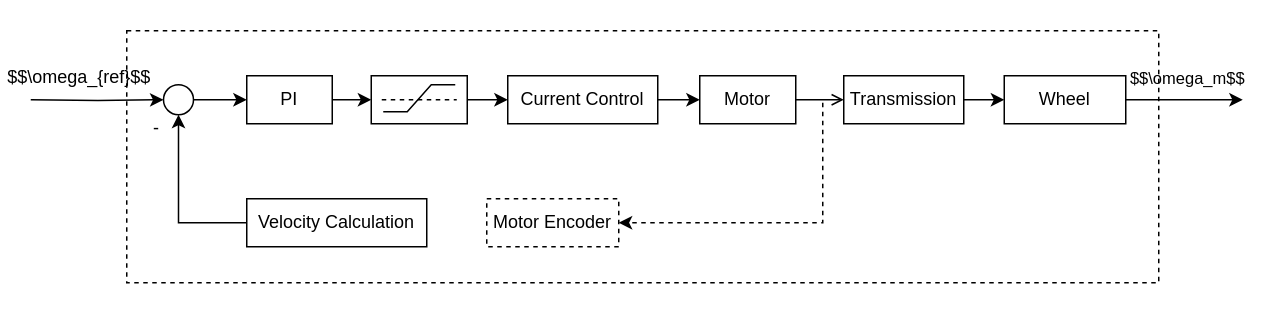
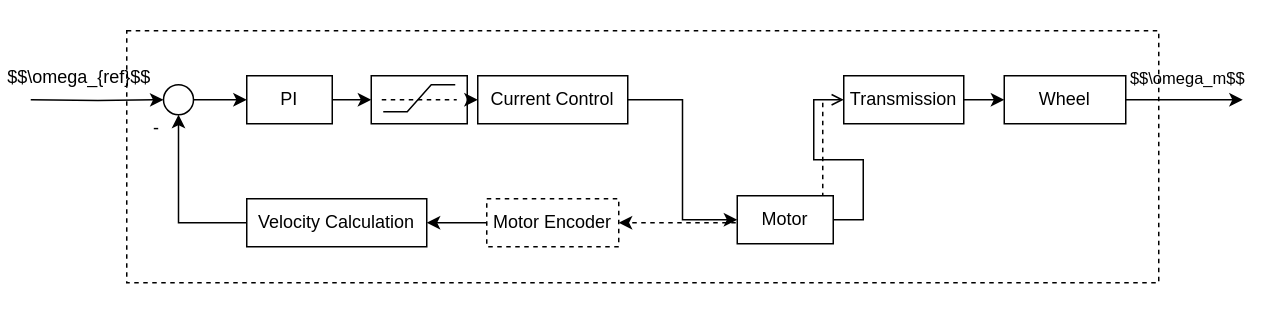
(583, 100) -> (553, 100)
(748, 100) -> (785, 220)
none -> (462, 223)
